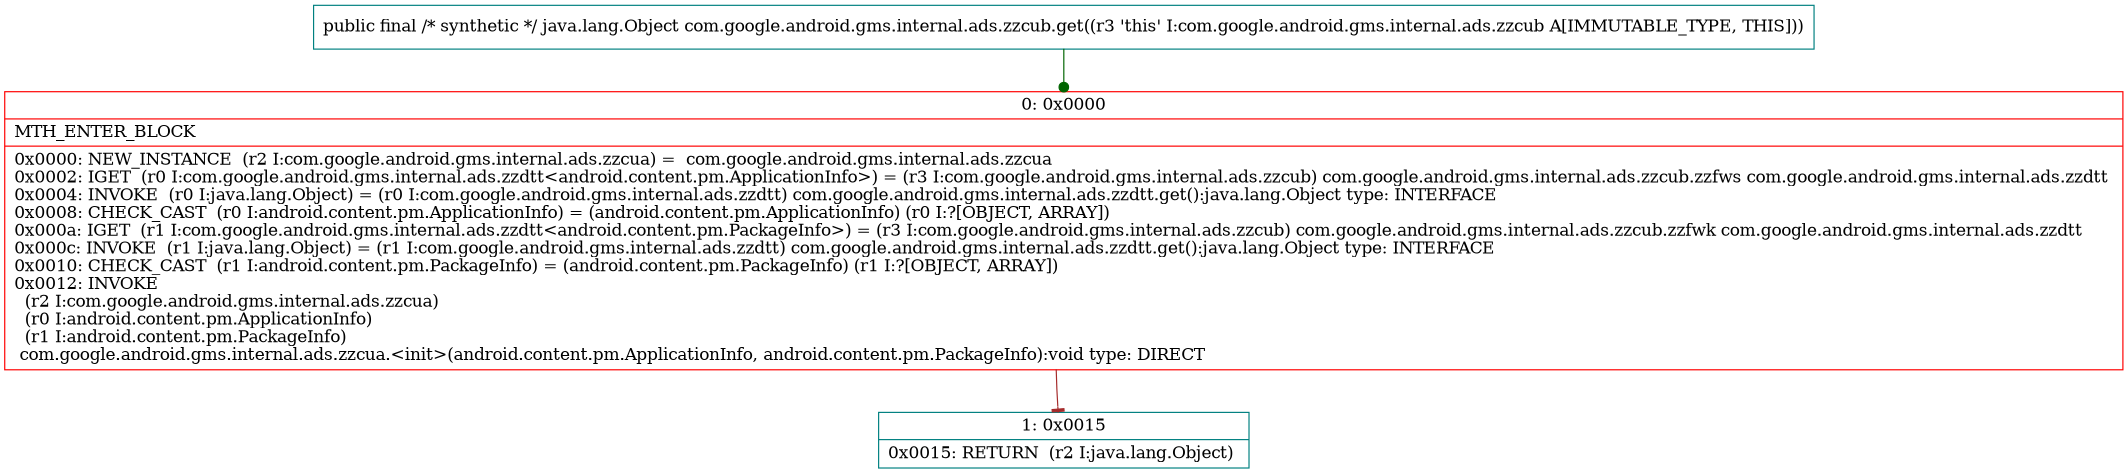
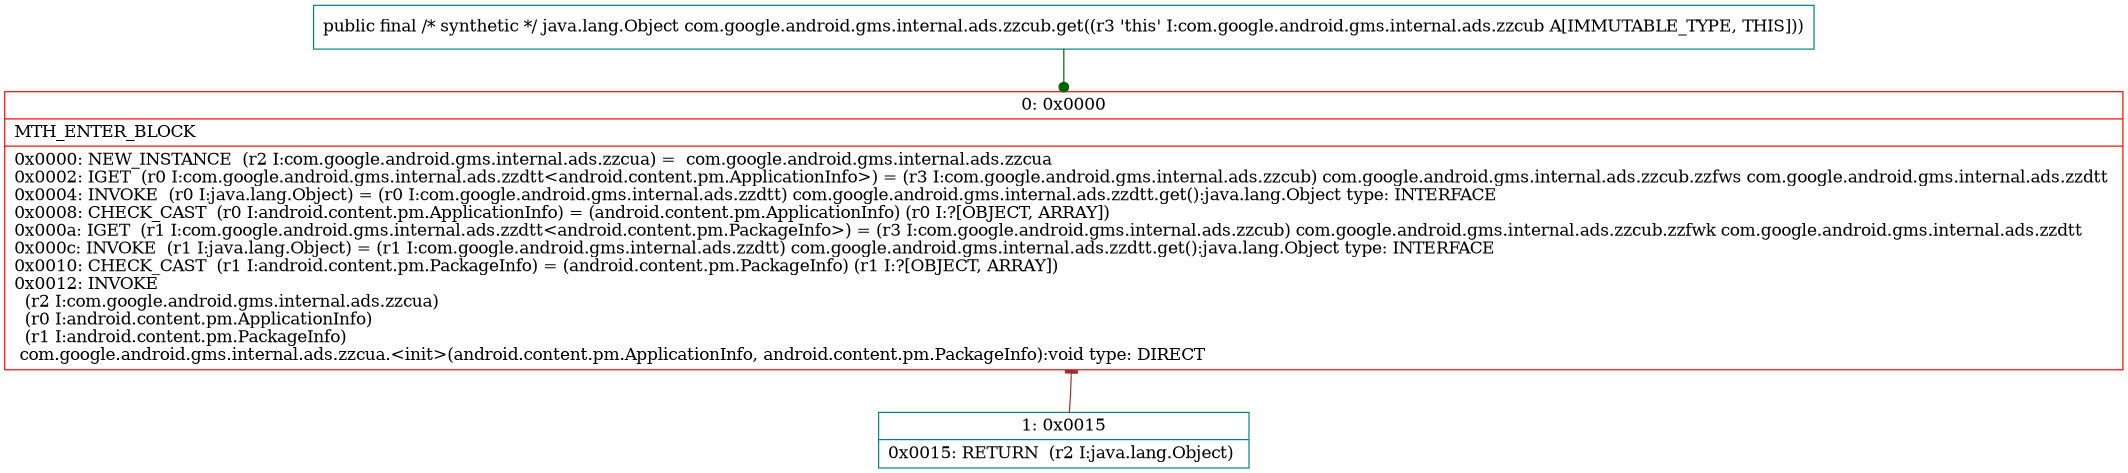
(1057, 388) -> (1071, 394)
